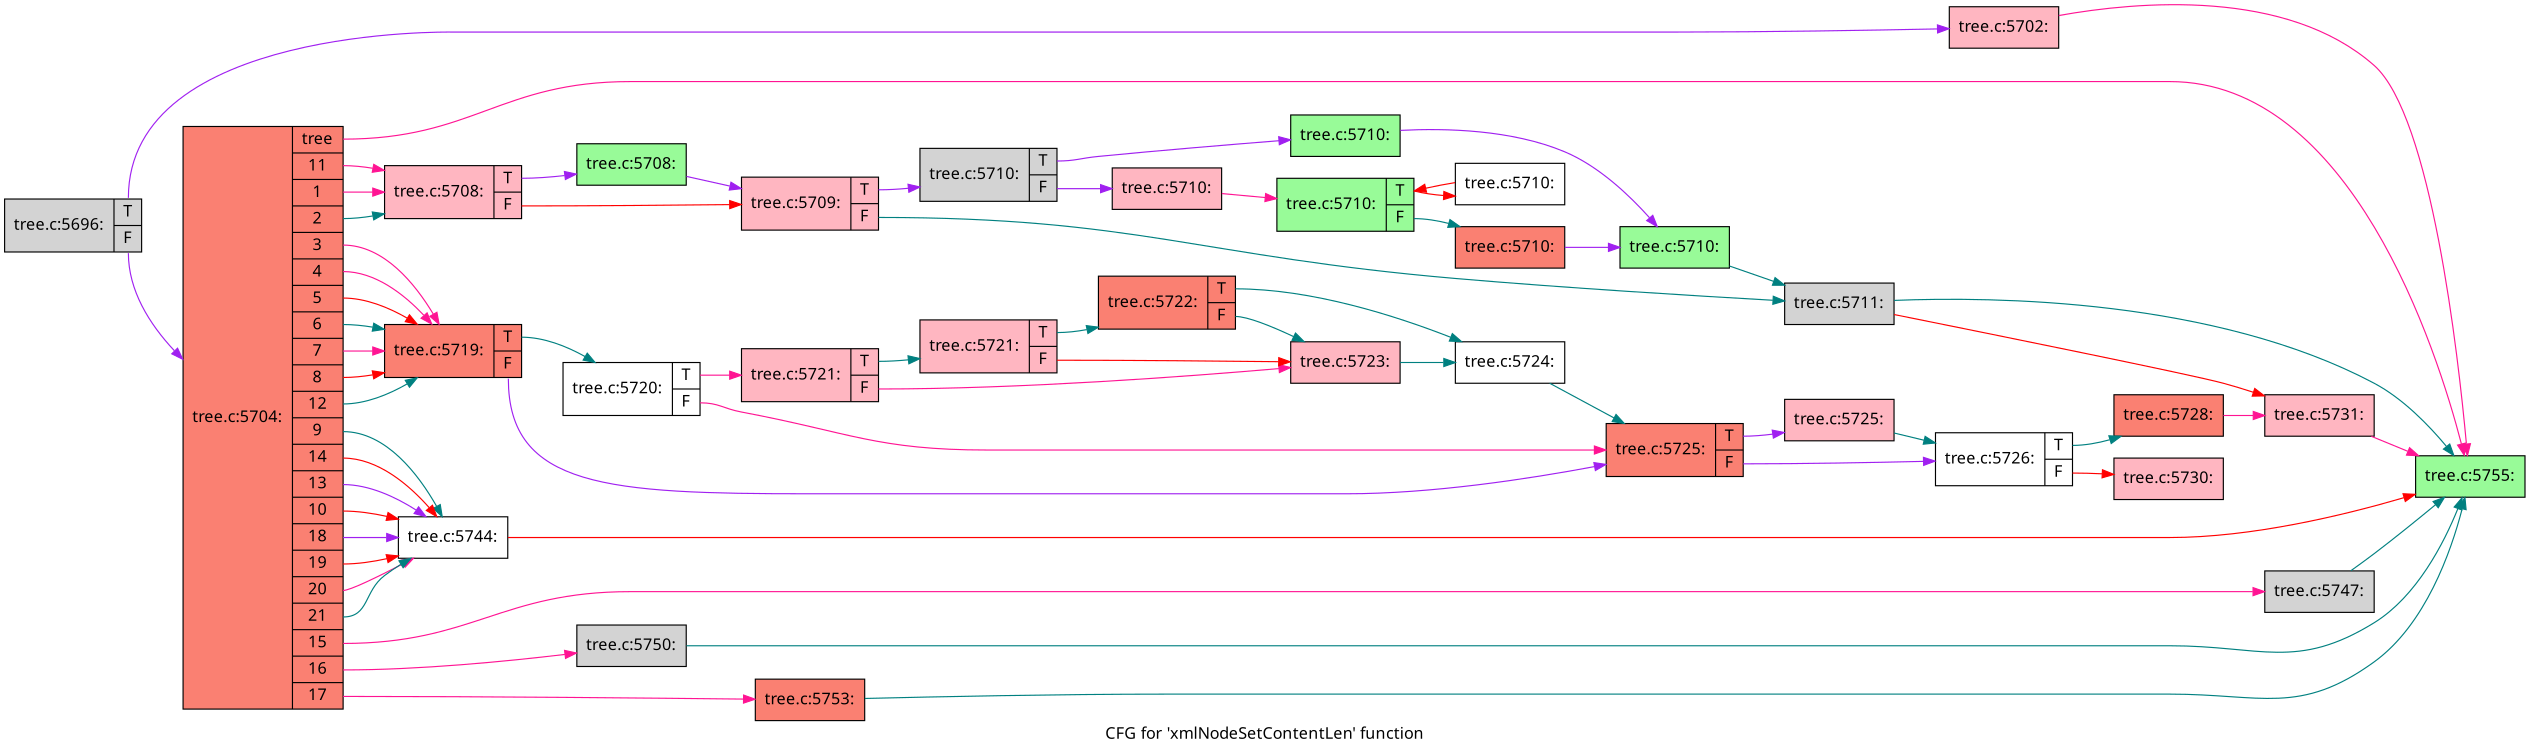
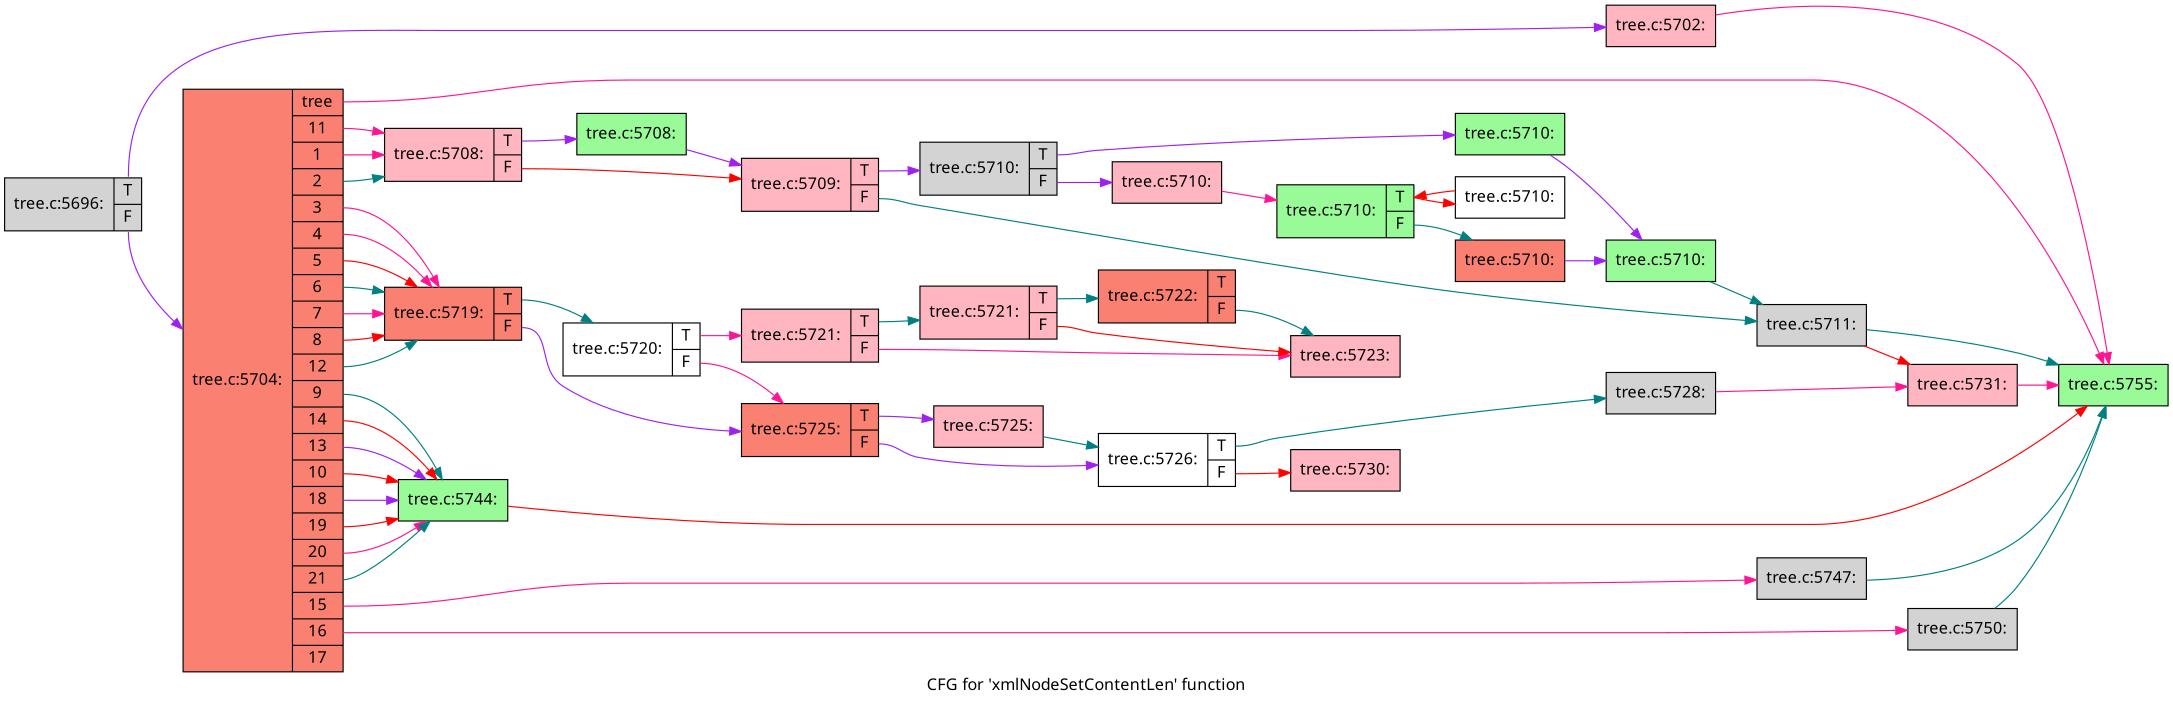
(1510, 363) -> none
(2169, 415) -> (1661, 393)
(453, 538) -> (453, 500)
(810, 700) -> none
